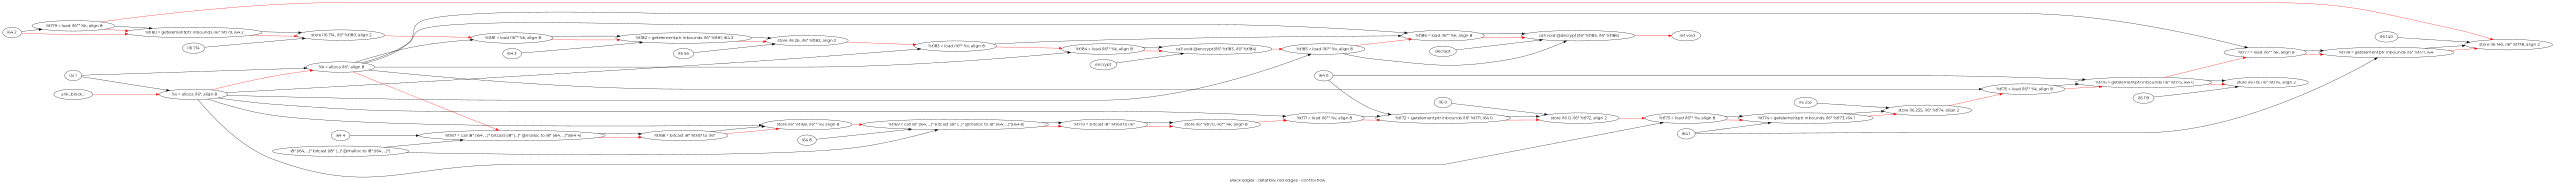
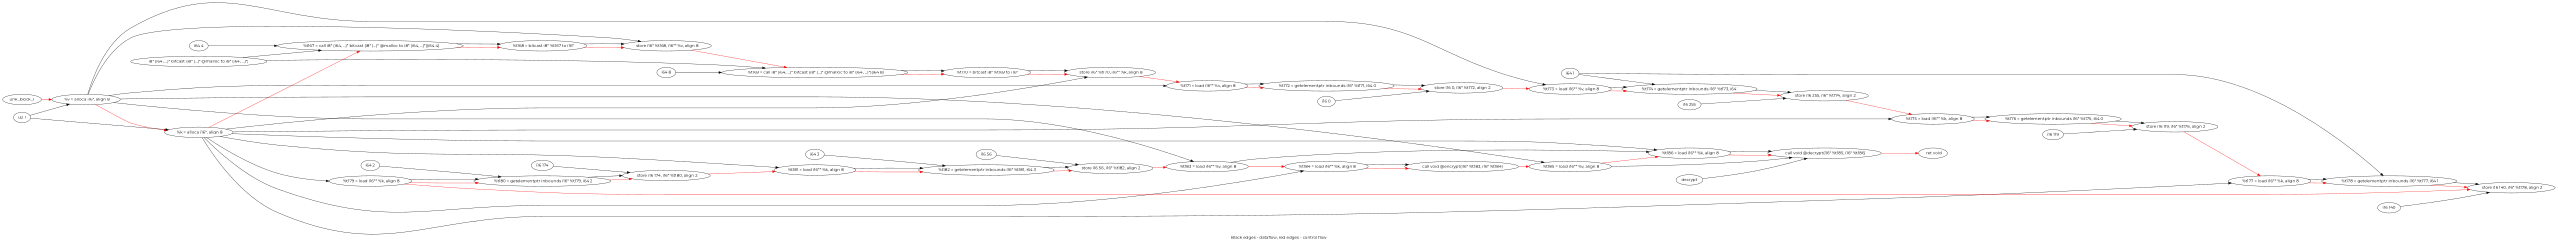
(30, 31) -> (263, 168)
(73, 34) -> (439, 171)
(807, 41) -> (1110, 168)
(1103, 65) -> none
(2204, 68) -> (2221, 153)
(1324, 76) -> none
none -> (656, 108)
